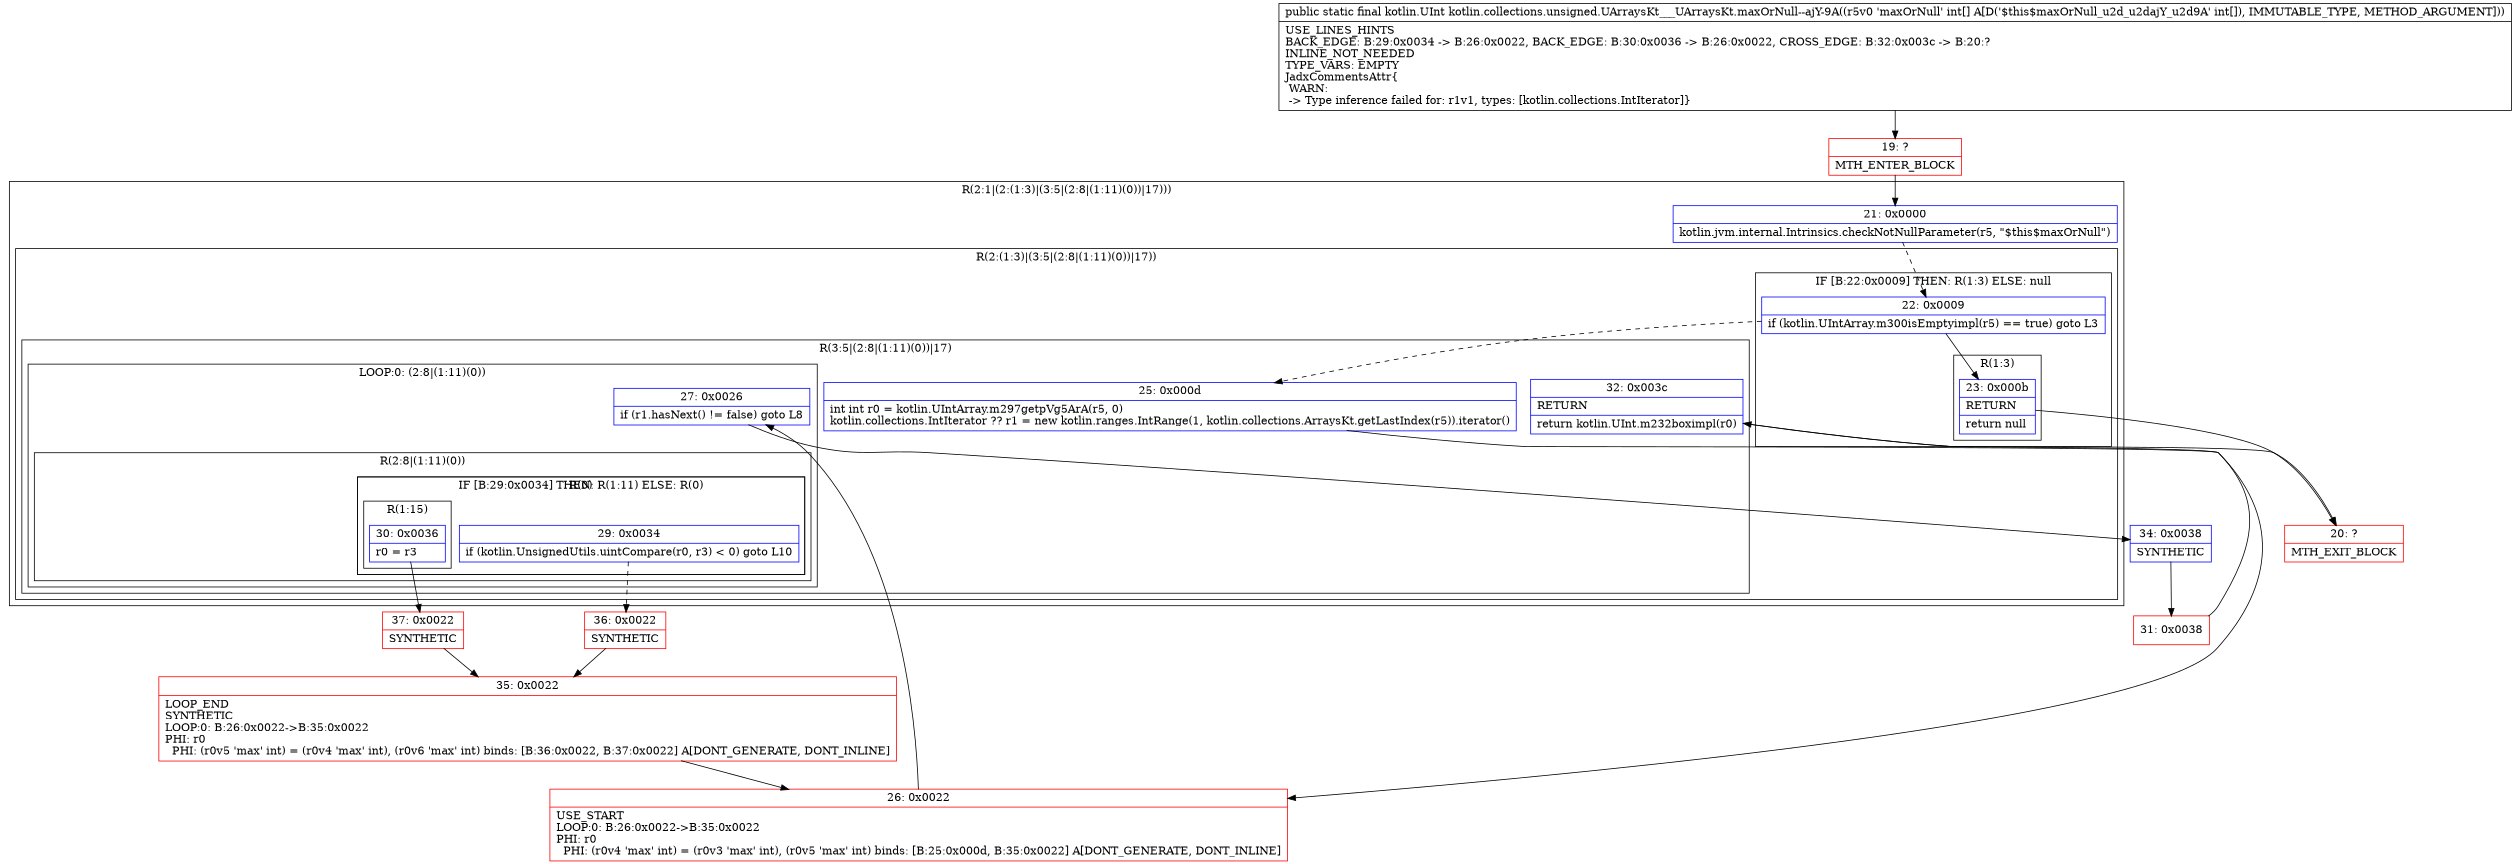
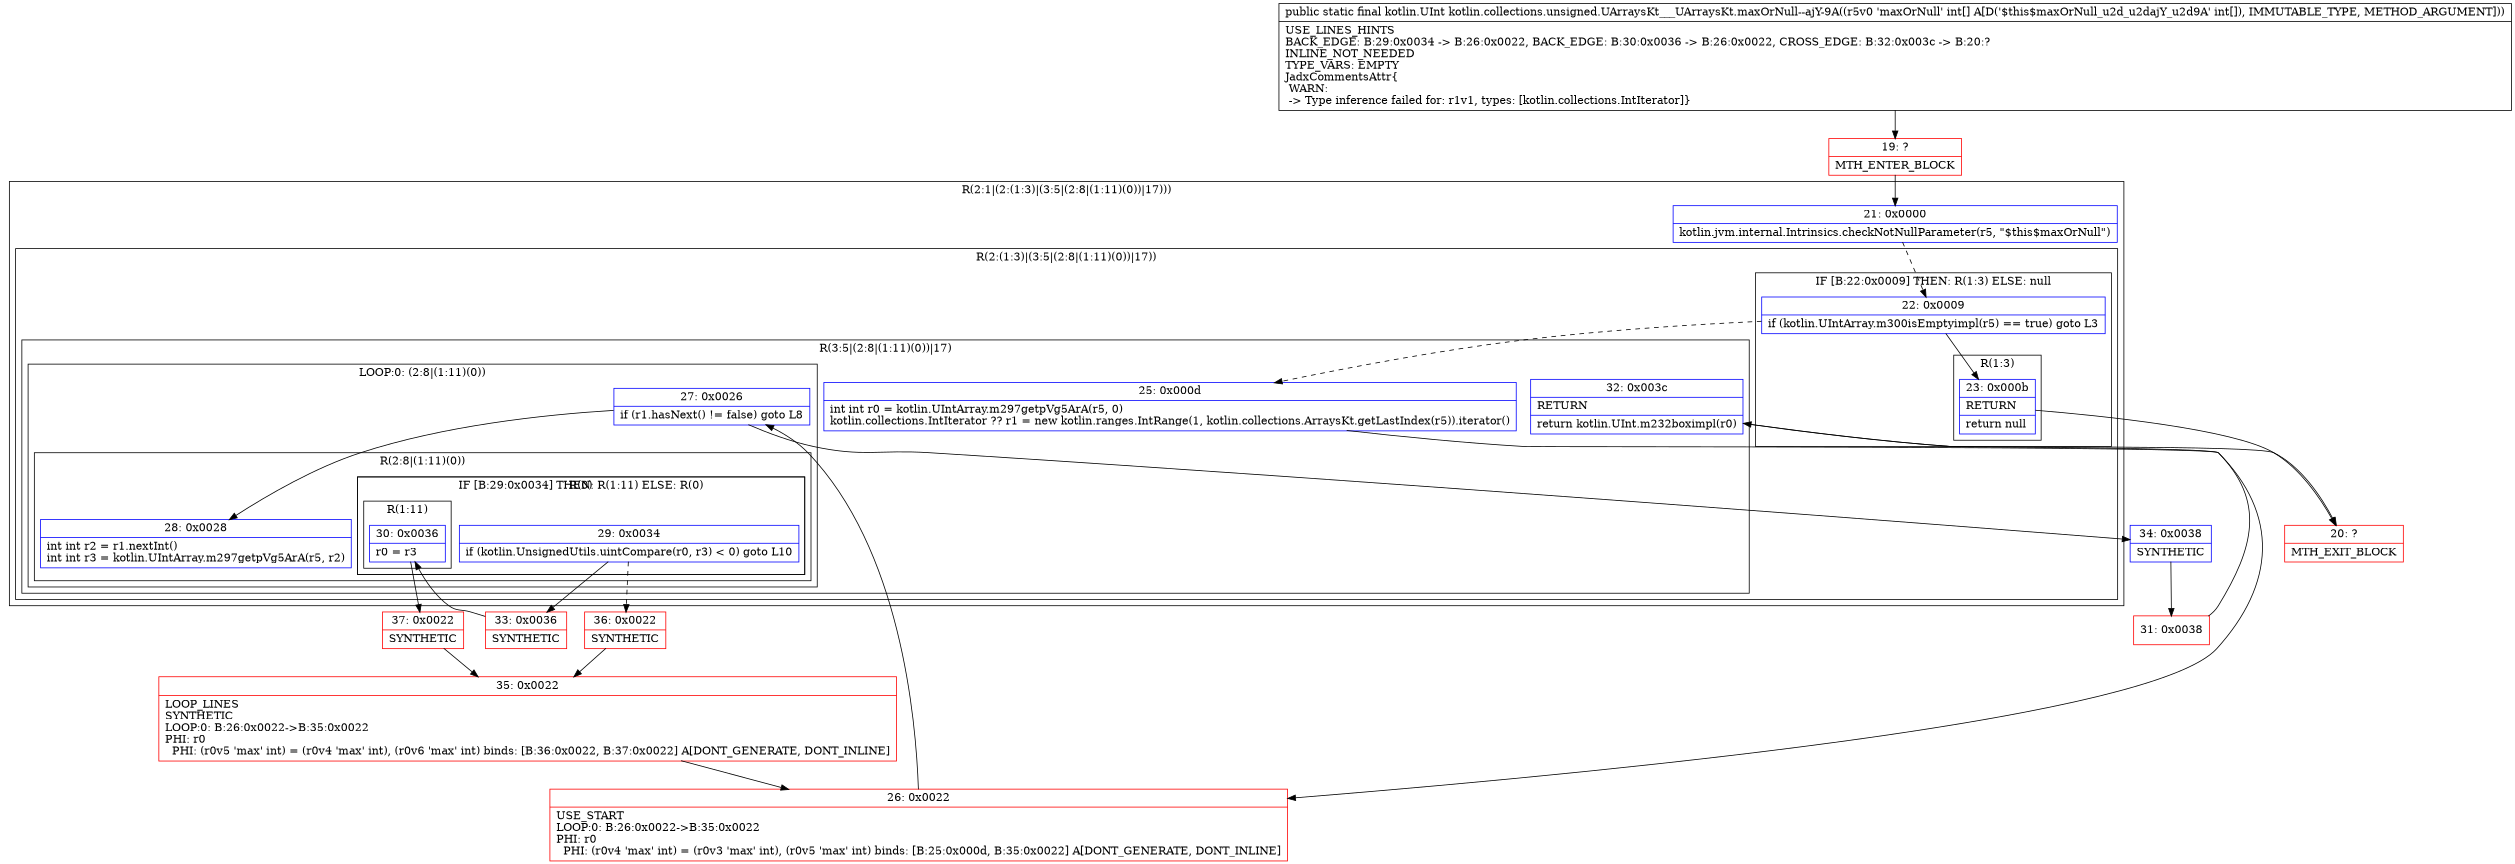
(407, 510) -> (407, 510)
none -> (196, 544)
none -> (526, 630)
(197, 704) -> (202, 704)
